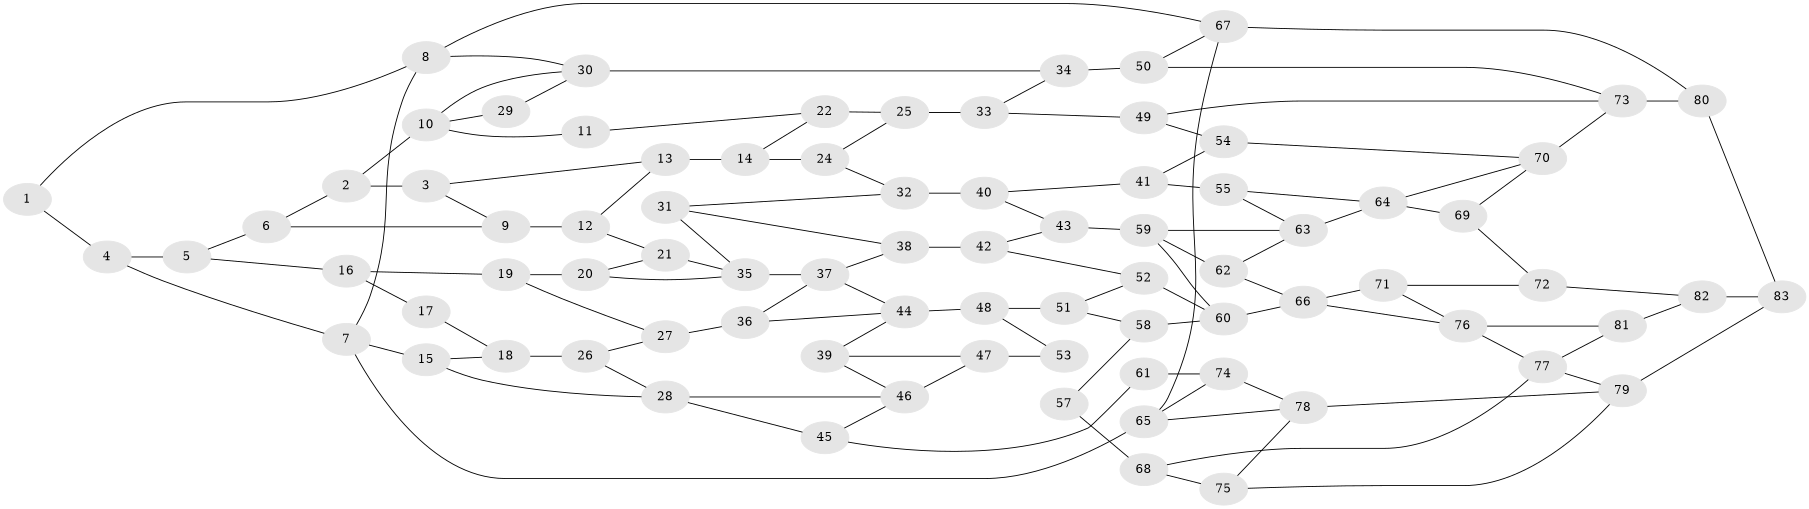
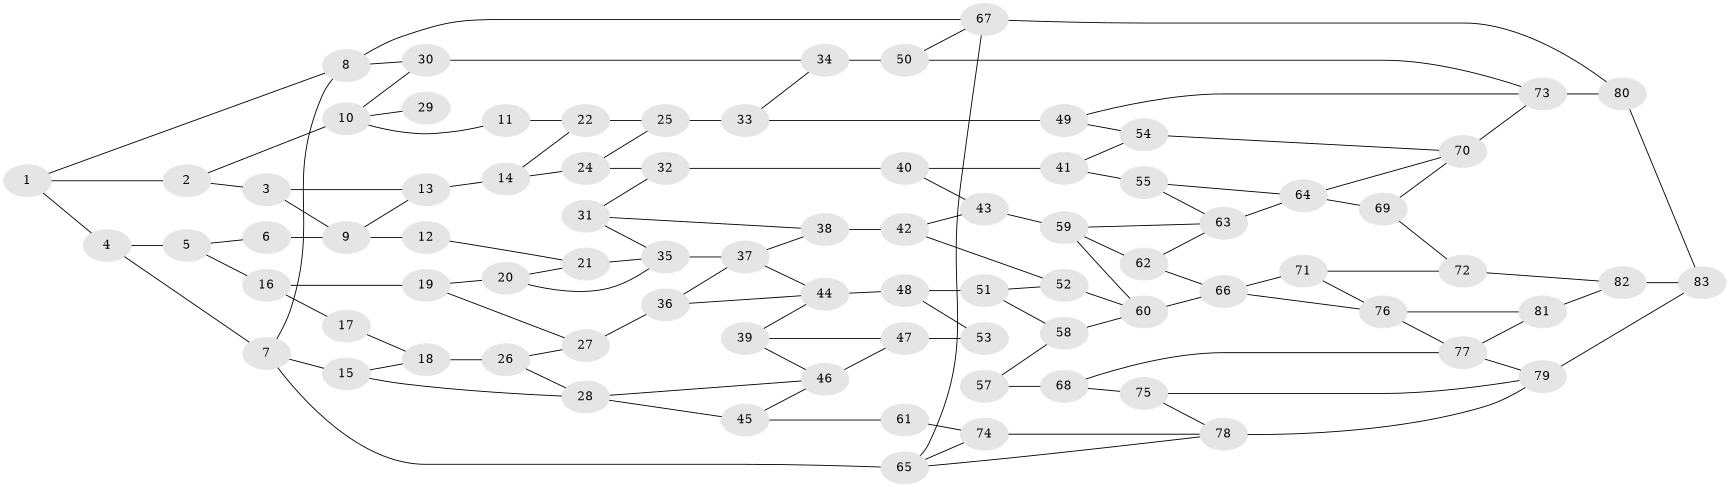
(546, 91) -> none
(626, 193) -> (386, 214)
(307, 206) -> (107, 181)
